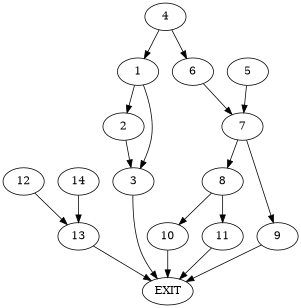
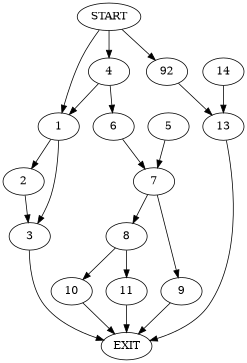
none -> (109, 17)
(24, 181) -> (167, 72)
